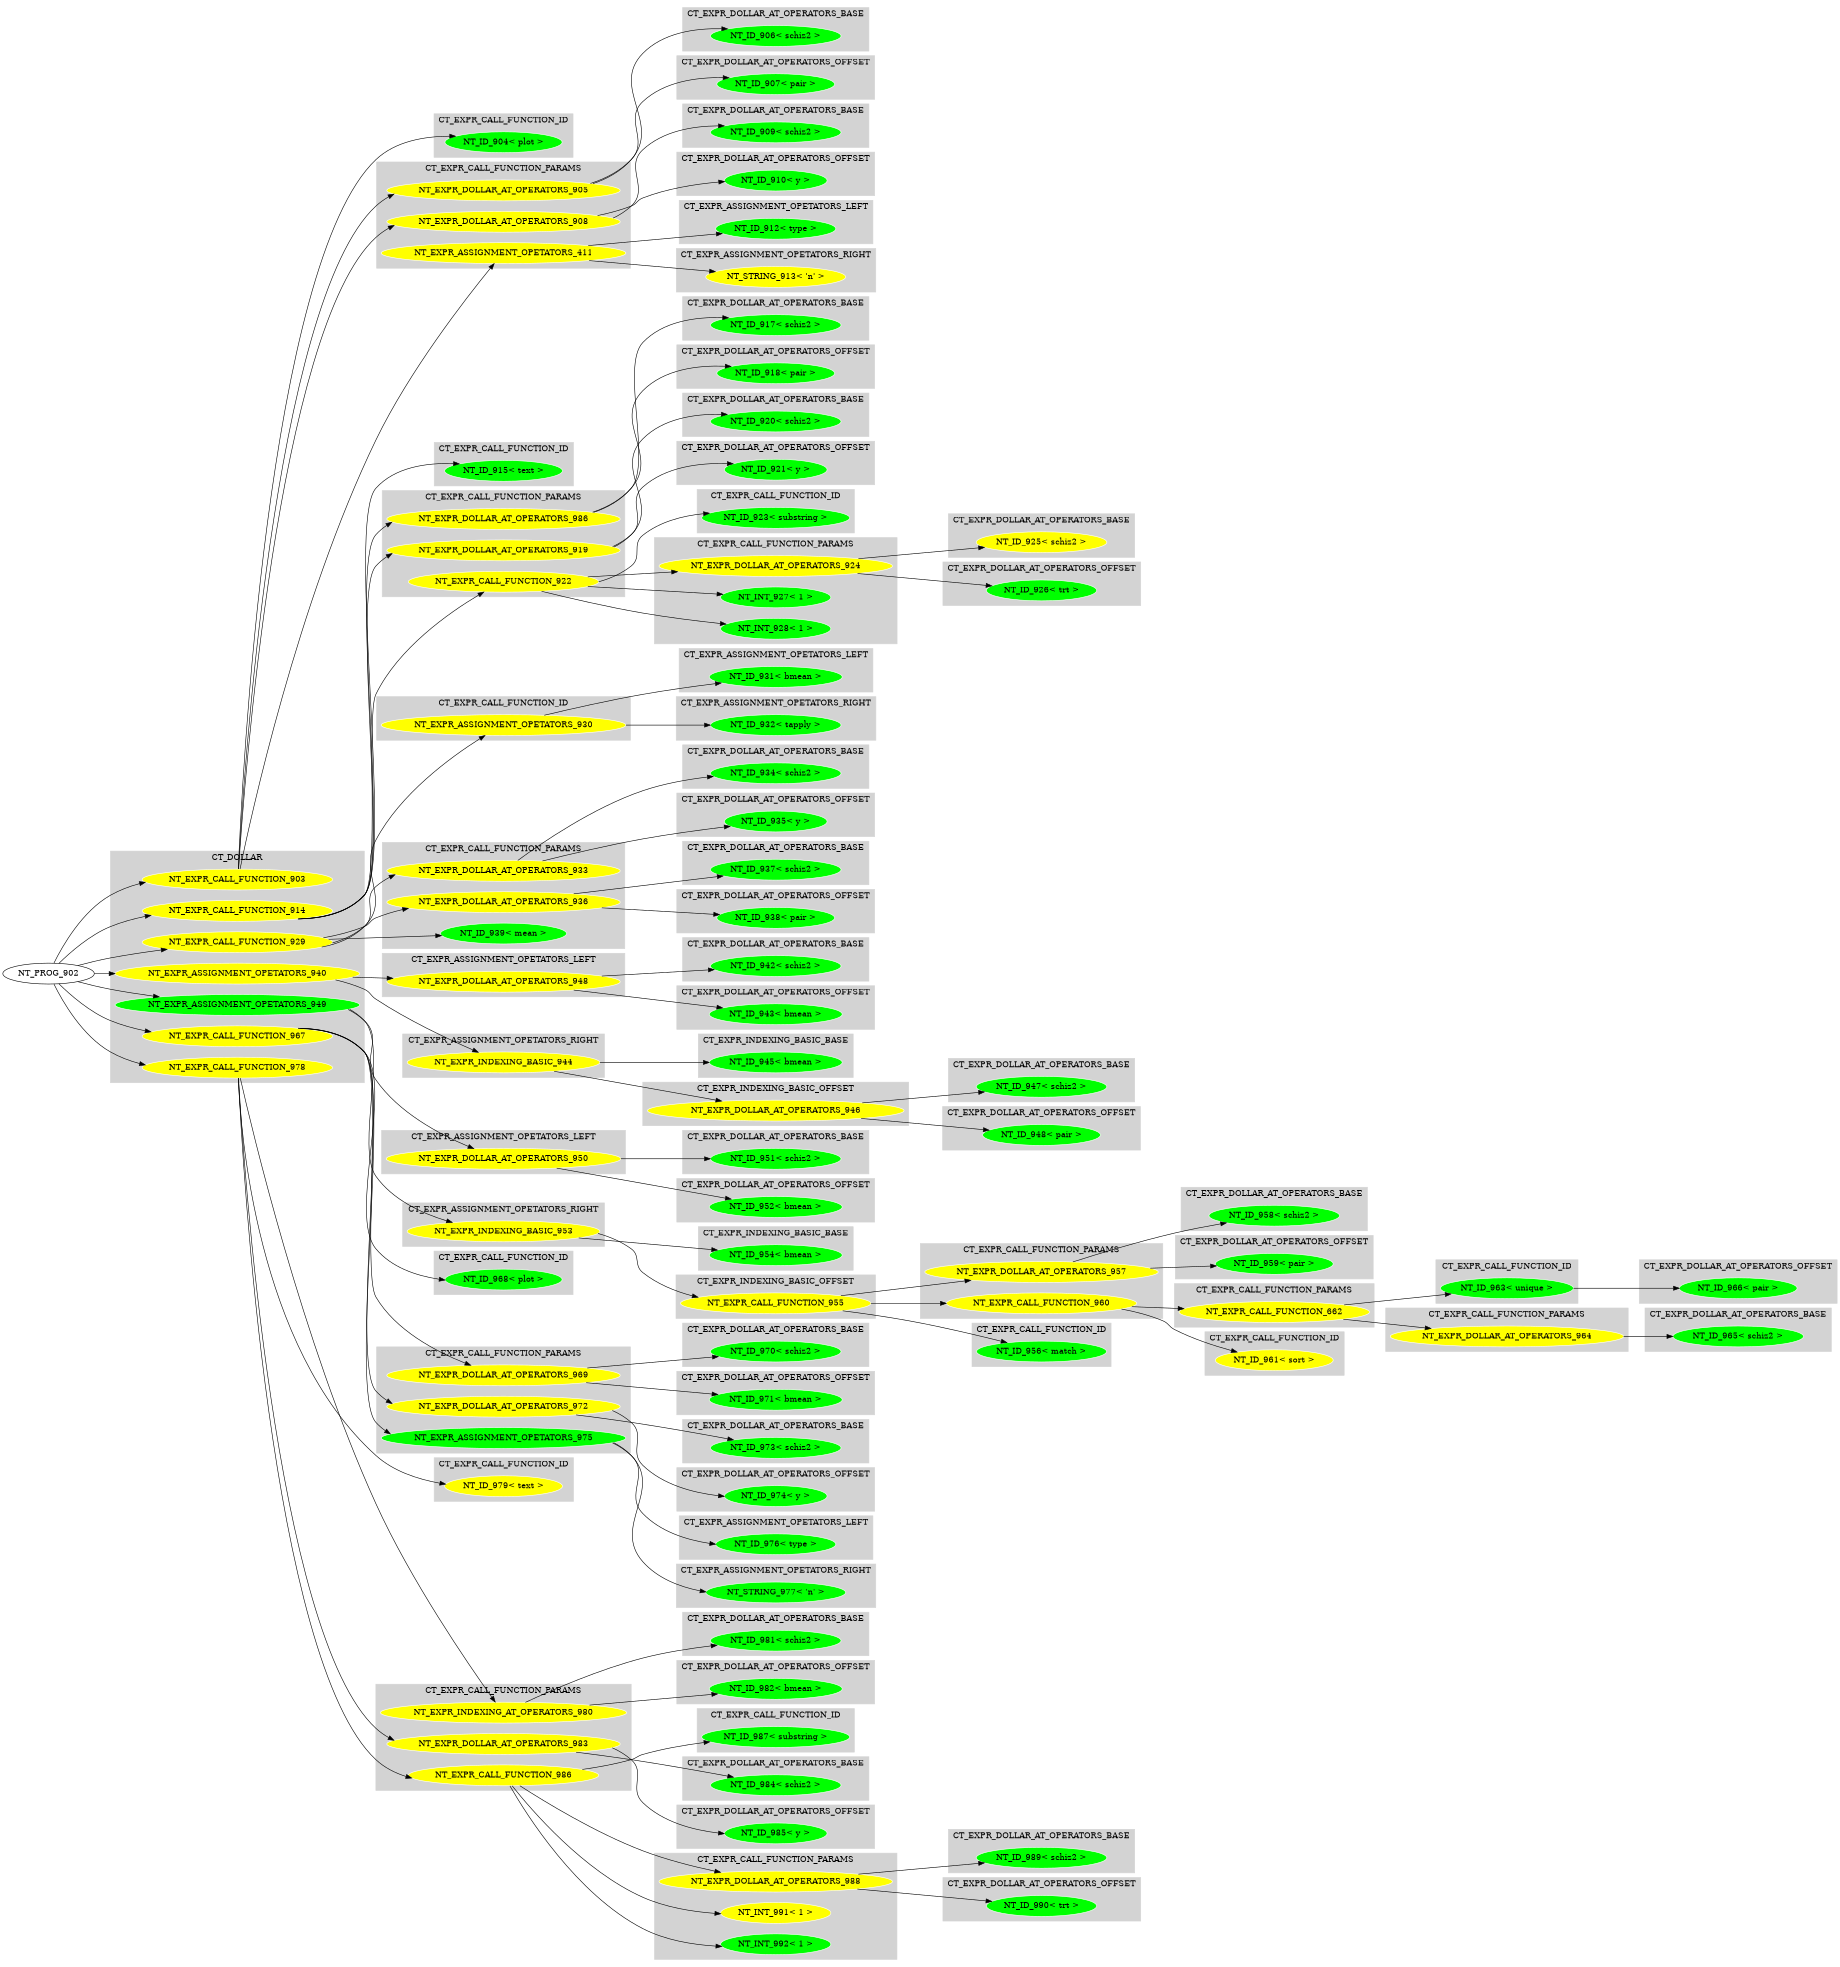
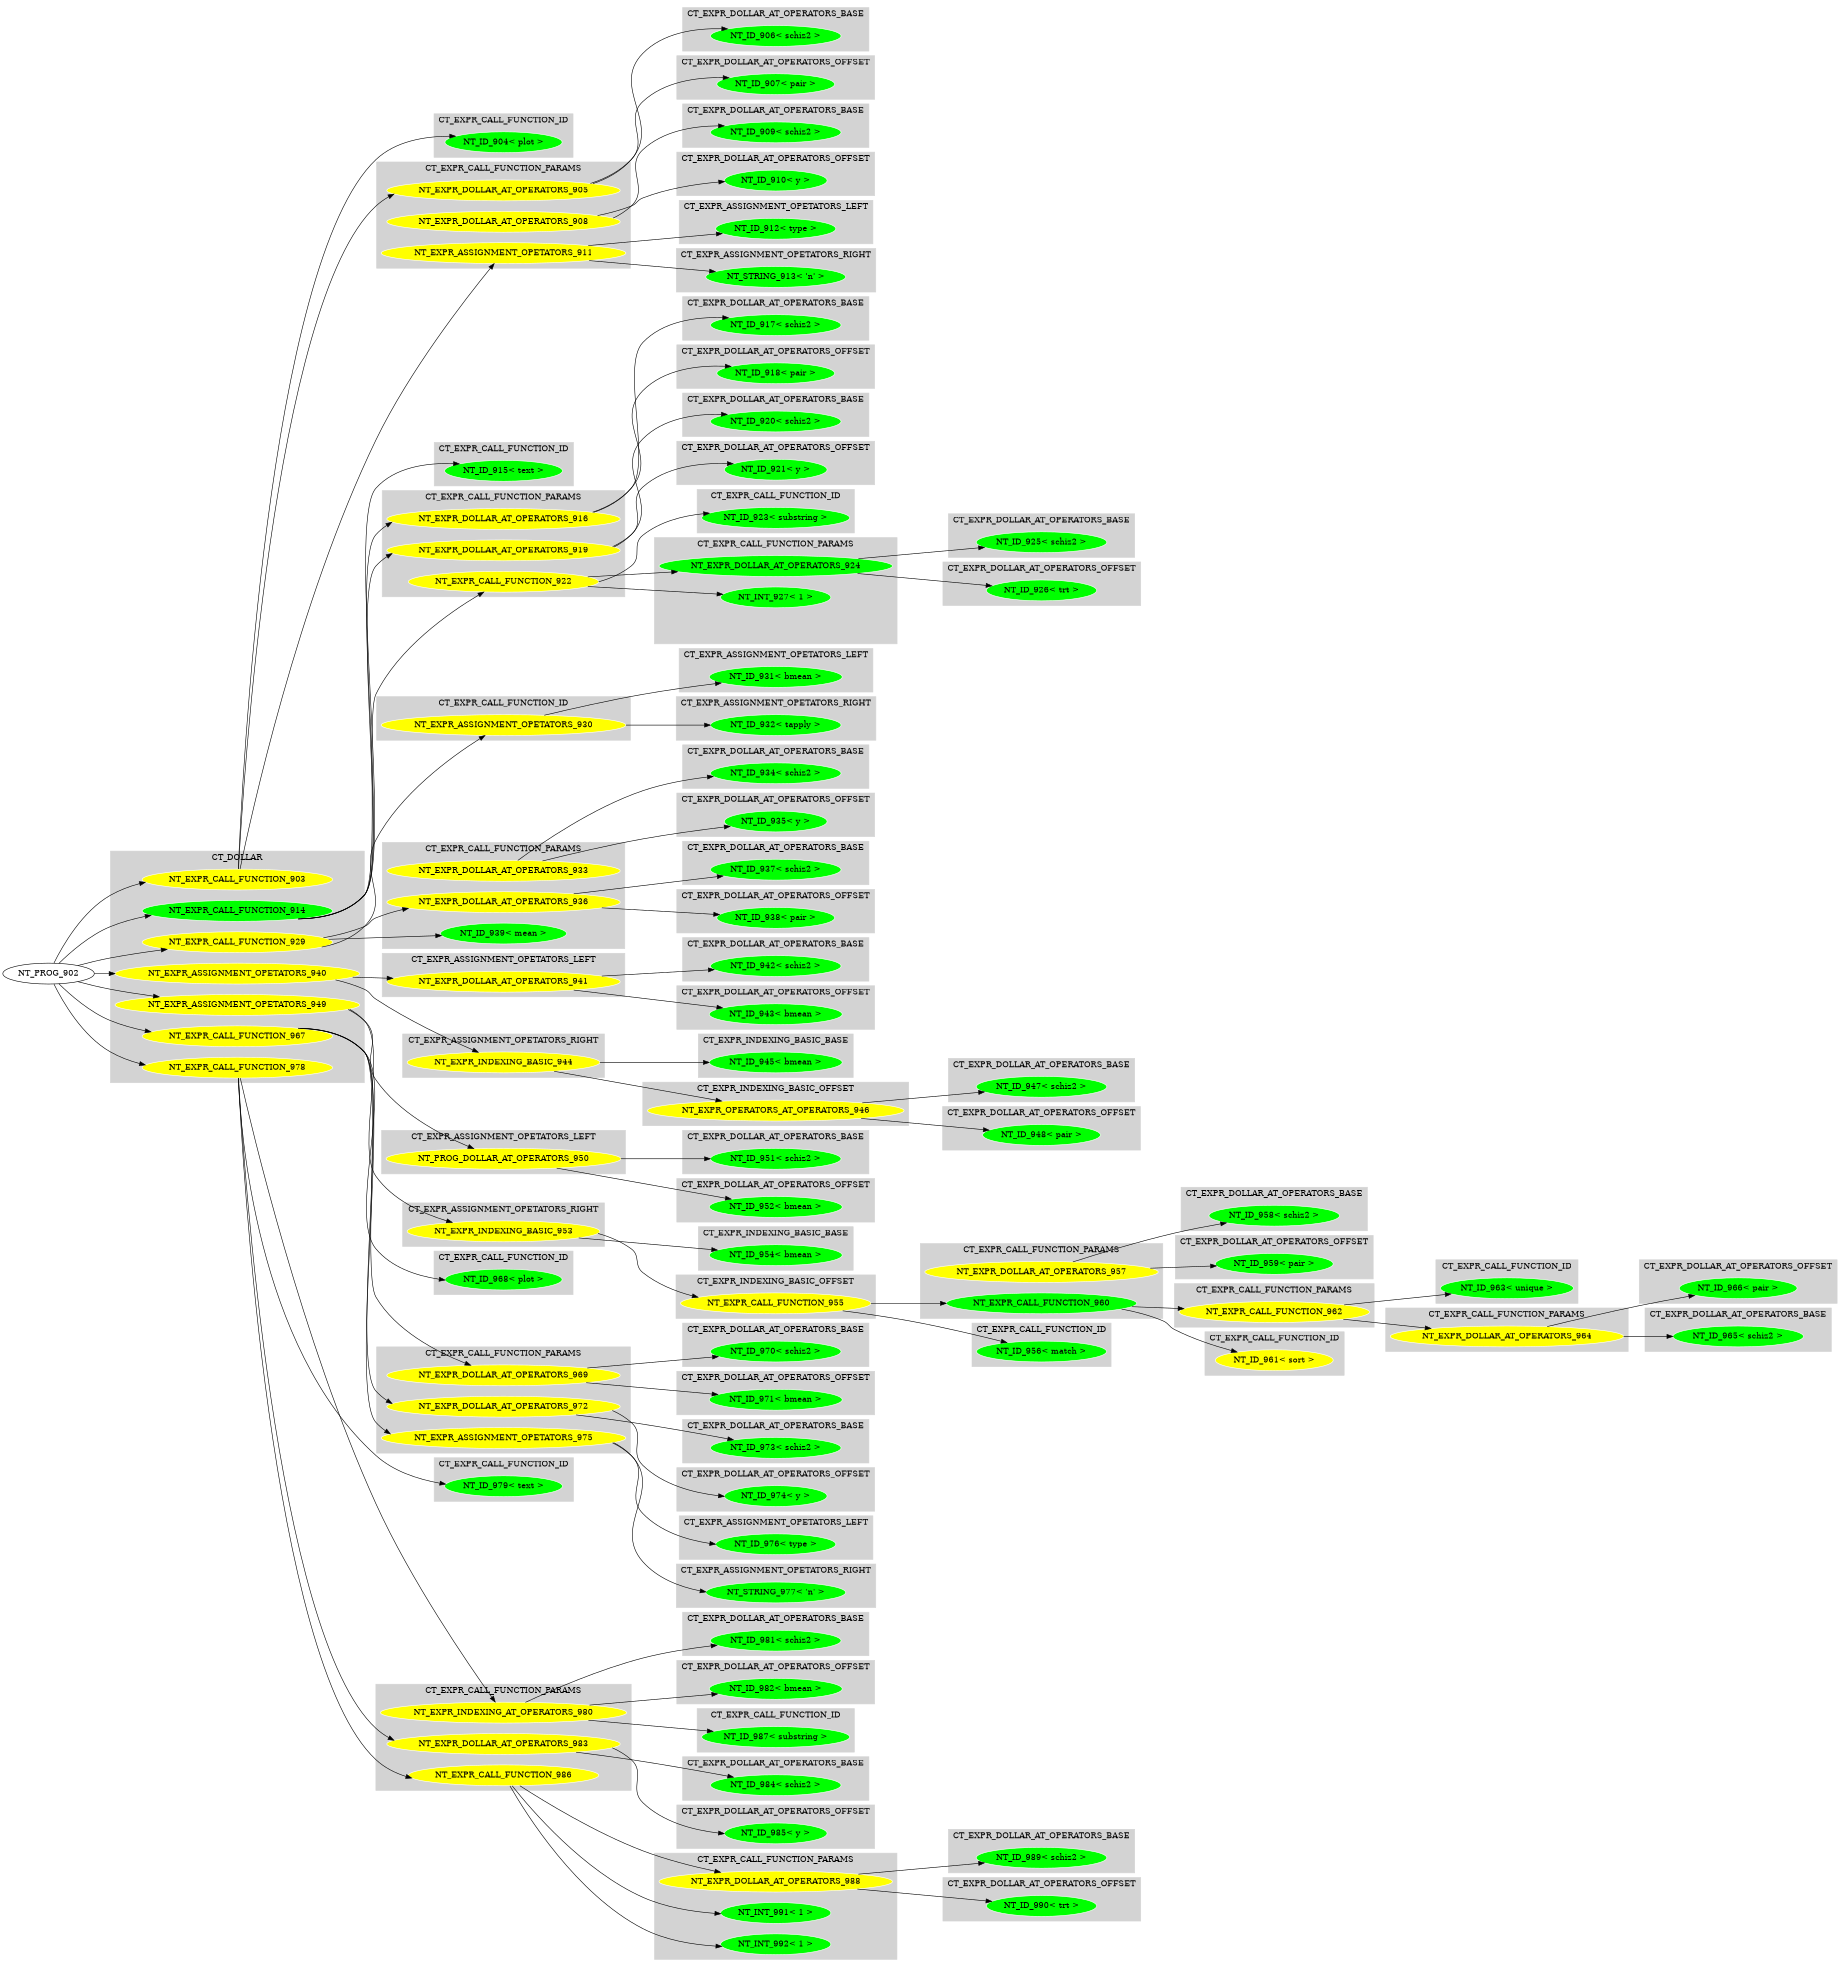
(504, 253) -> (504, 253)
(776, 277) -> (776, 277)
(504, 519) -> (504, 519)
(276, 536) -> none
(1042, 542) -> (1042, 542)
(776, 566) -> (776, 566)
(776, 629) -> none
(370, 909) -> none
(237, 911) -> (237, 911)
(504, 982) -> (504, 982)
(237, 1005) -> (237, 1005)
(776, 1111) -> (776, 1111)
(504, 1159) -> (504, 1159)
(903, 1288) -> none
(1623, 1288) -> (1611, 1312)
(1042, 1303) -> (1042, 1303)
(1274, 1312) -> (1274, 1312)
(504, 1438) -> (504, 1438)
(504, 1486) -> (504, 1486)
(643, 1754) -> (648, 1726)
(776, 1913) -> (776, 1913)
